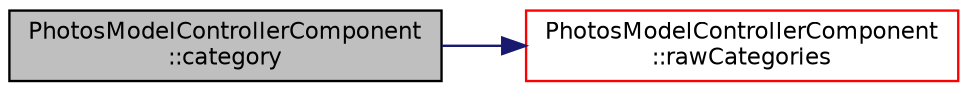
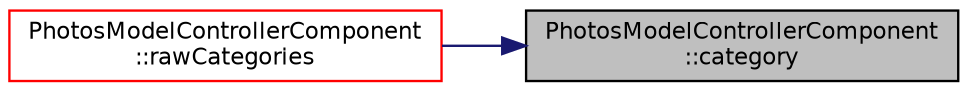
(472, 46) -> (472, 46)
